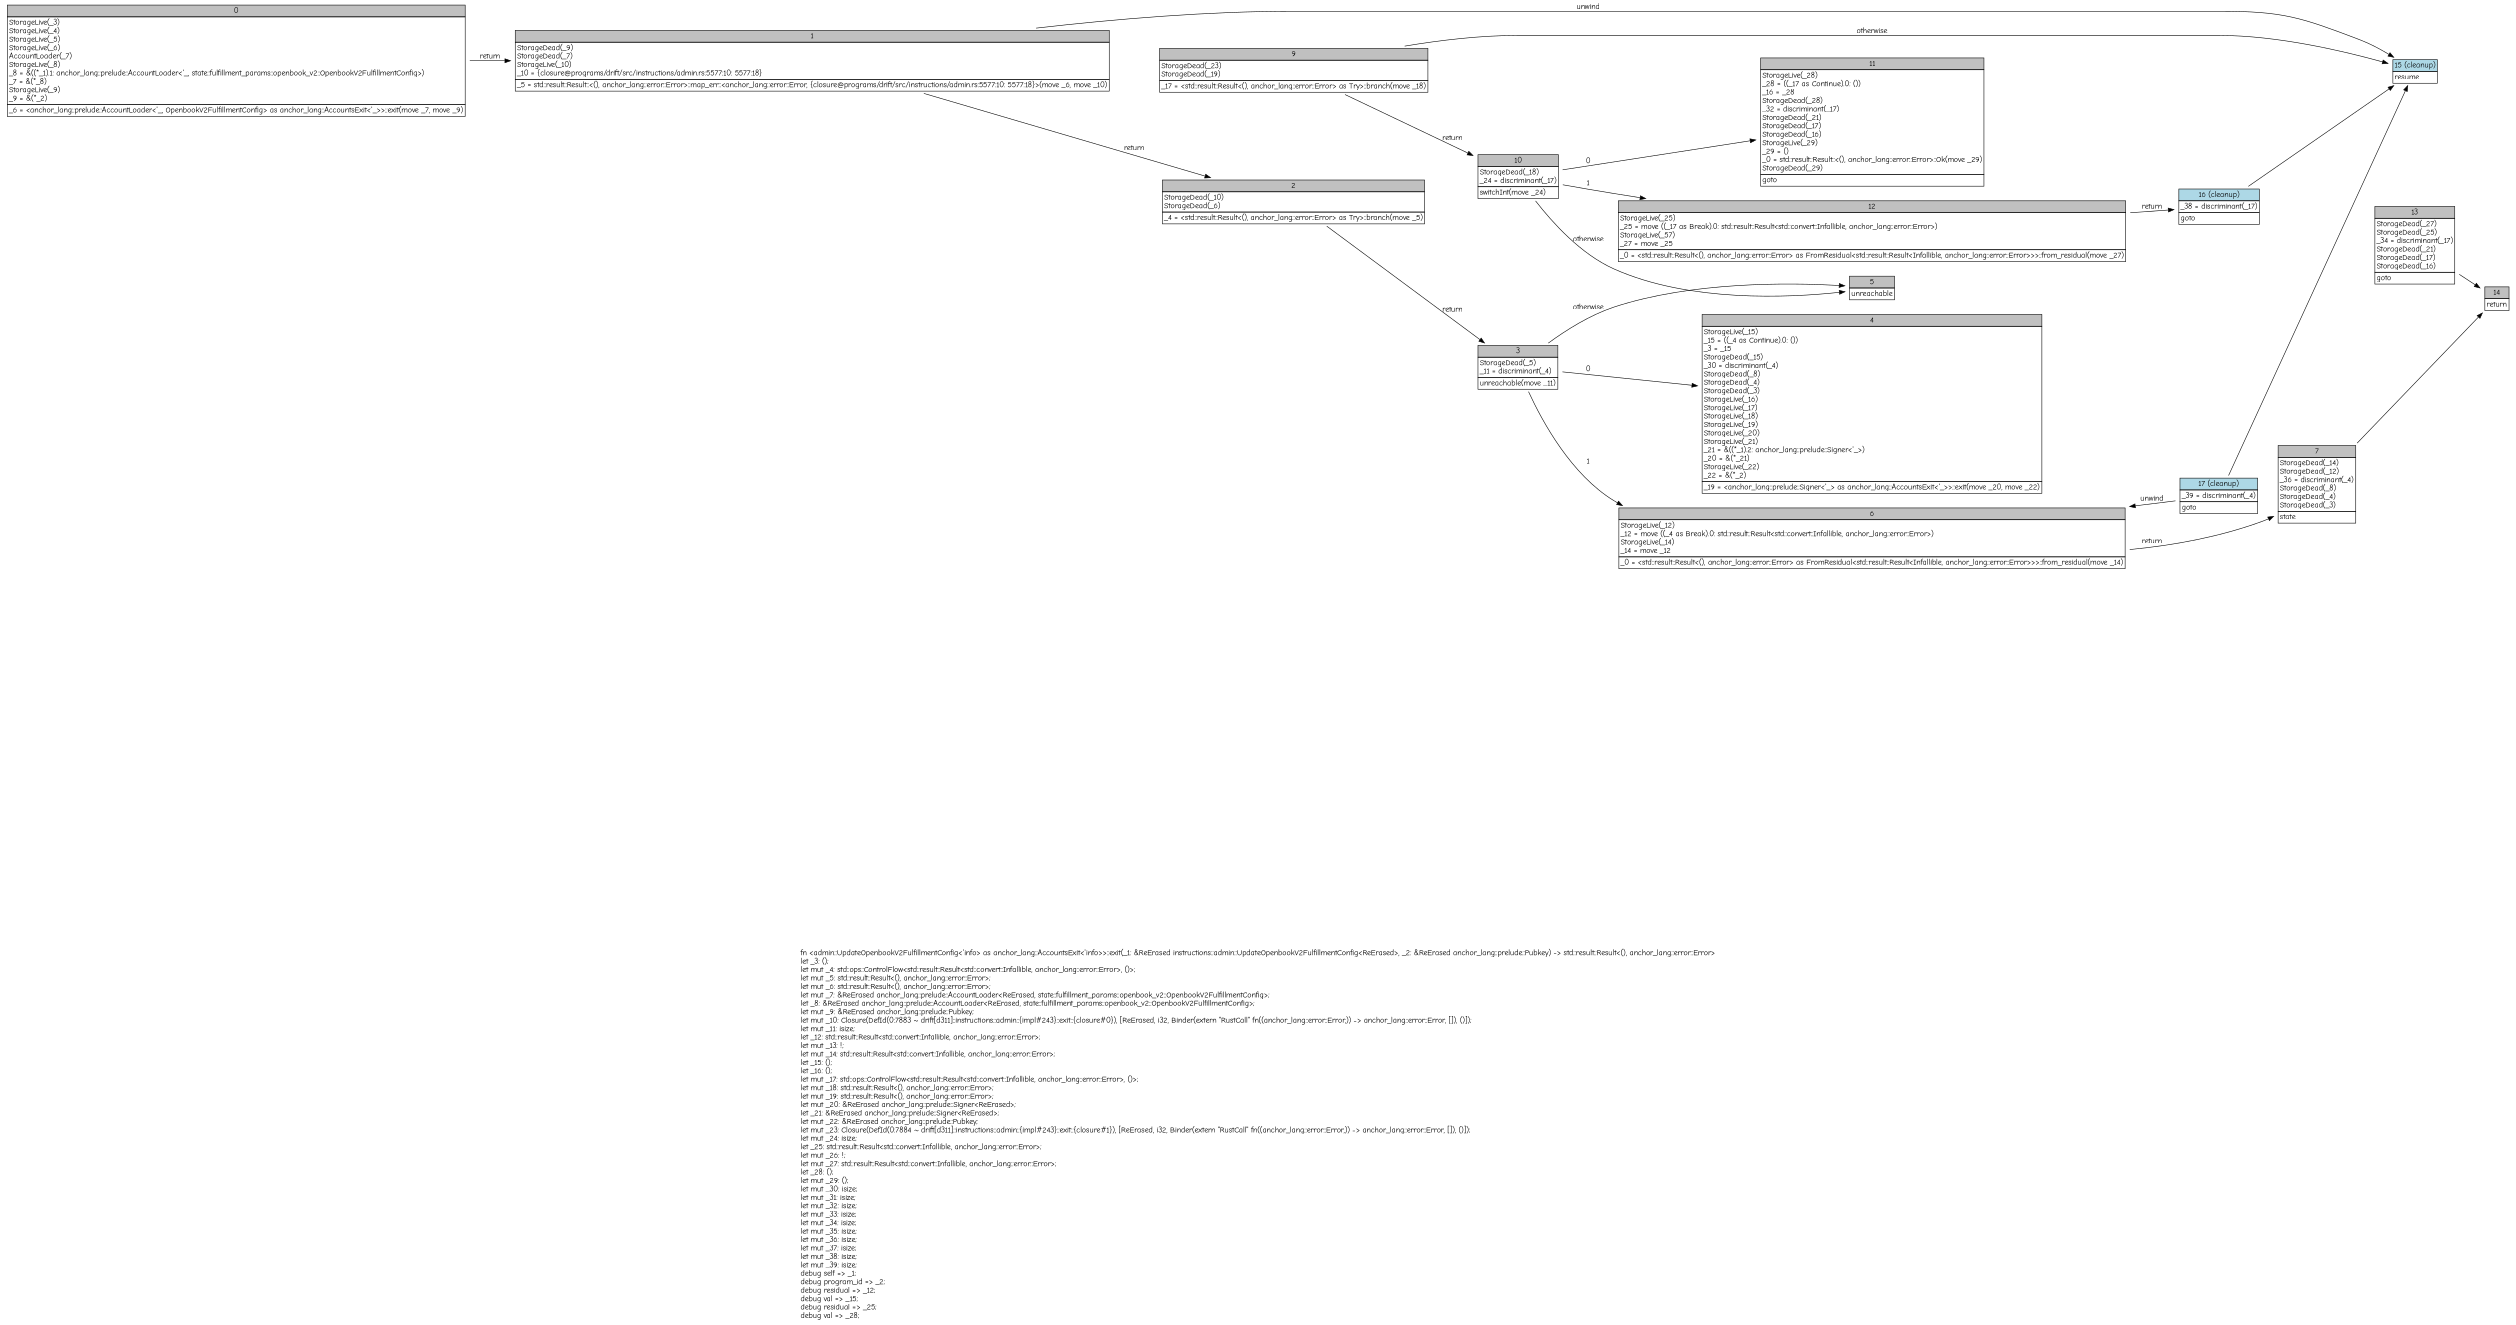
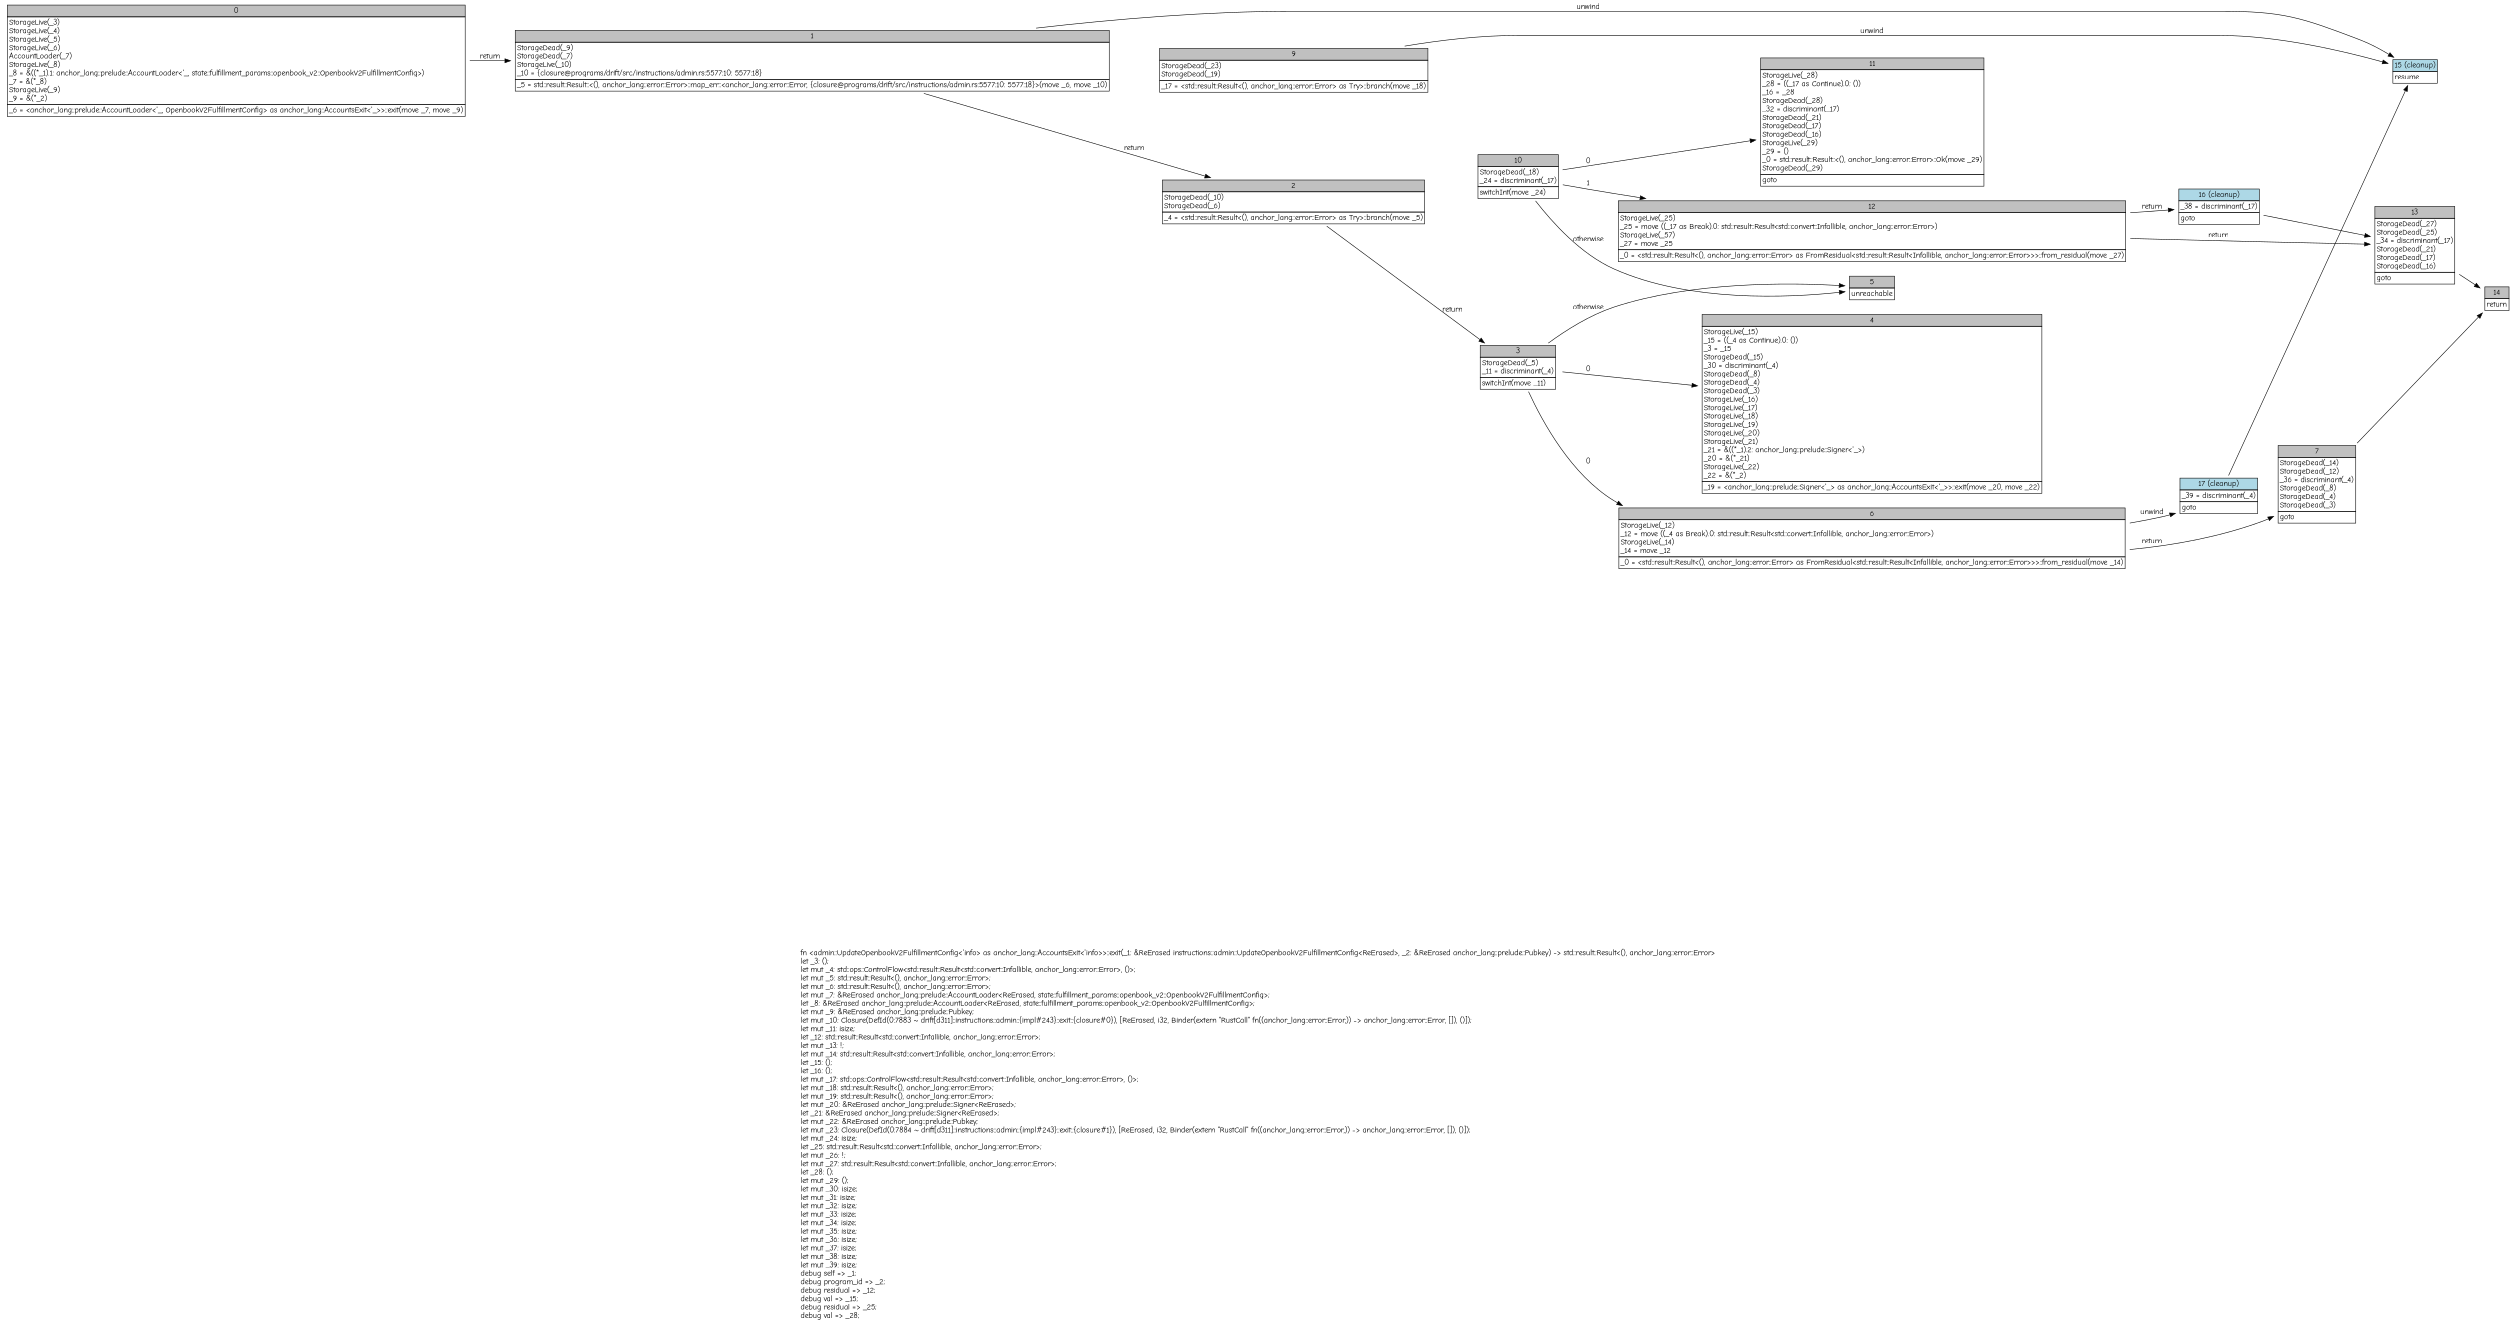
(1872, 31) -> (1872, 31)
(1406, 124) -> none
(2319, 138) -> (2314, 225)
none -> (2247, 241)
(1518, 383) -> (1514, 383)
(1588, 462) -> (1588, 462)
(2155, 503) -> (2150, 519)
(2288, 517) -> (2287, 517)
